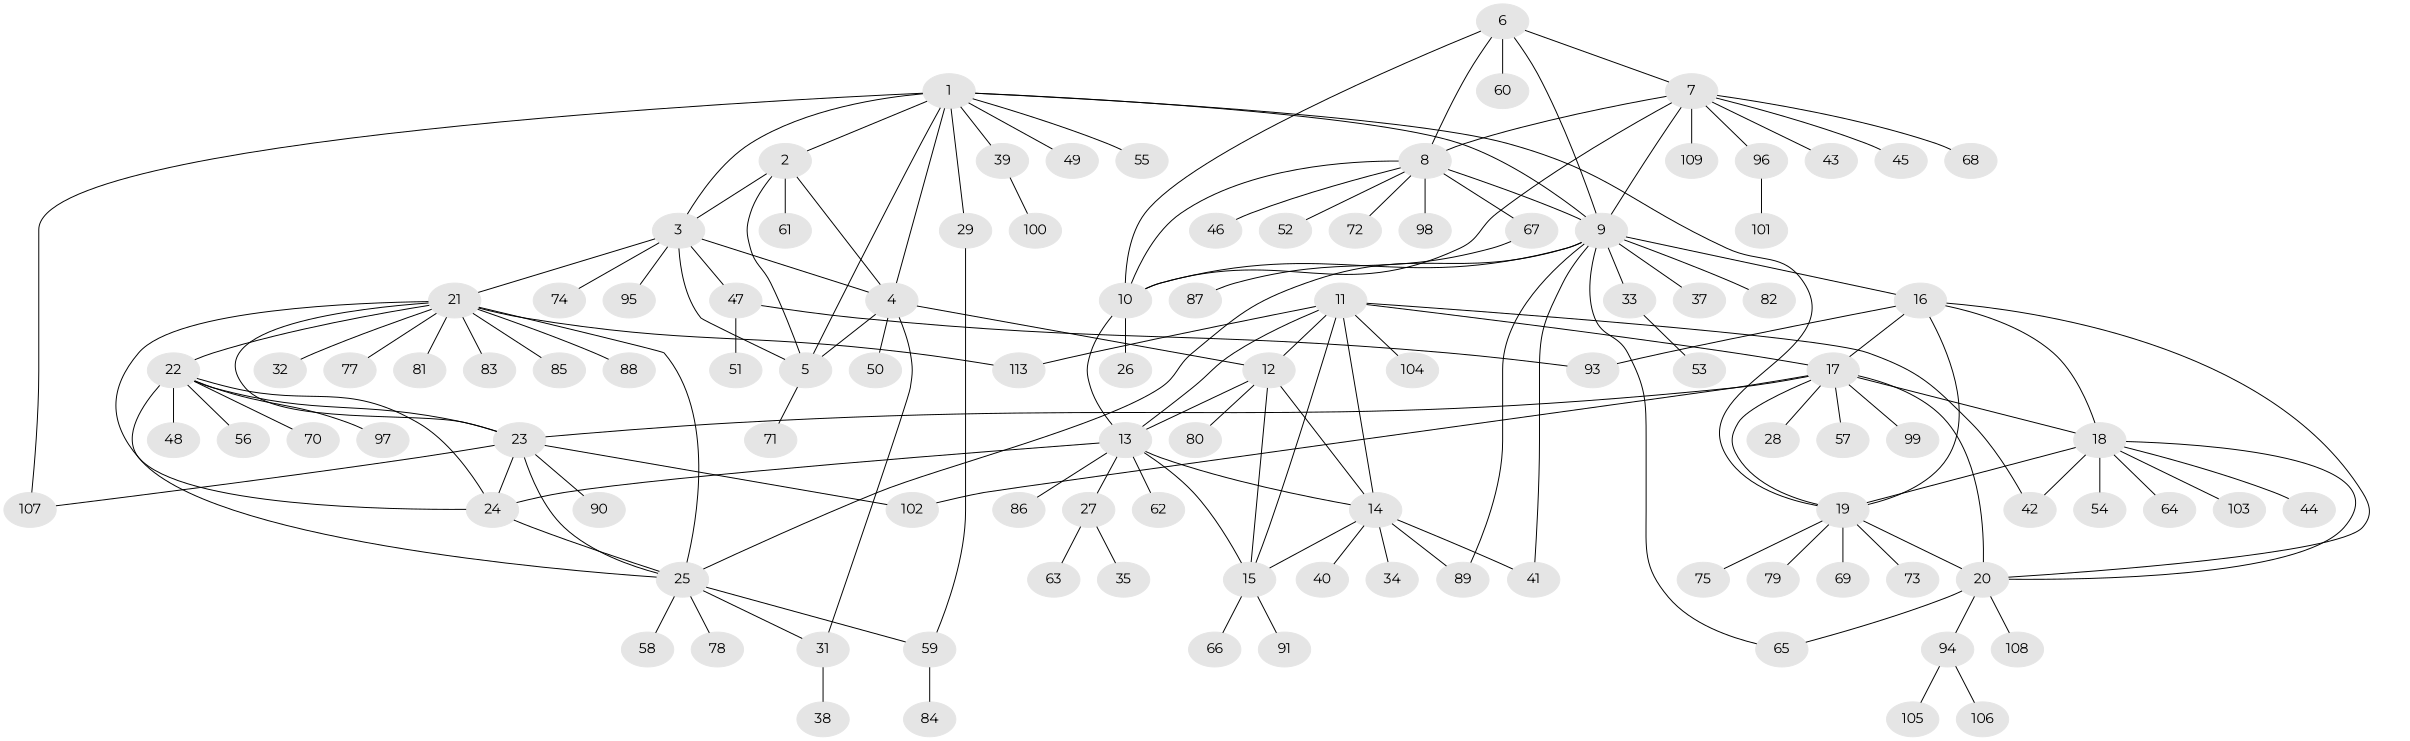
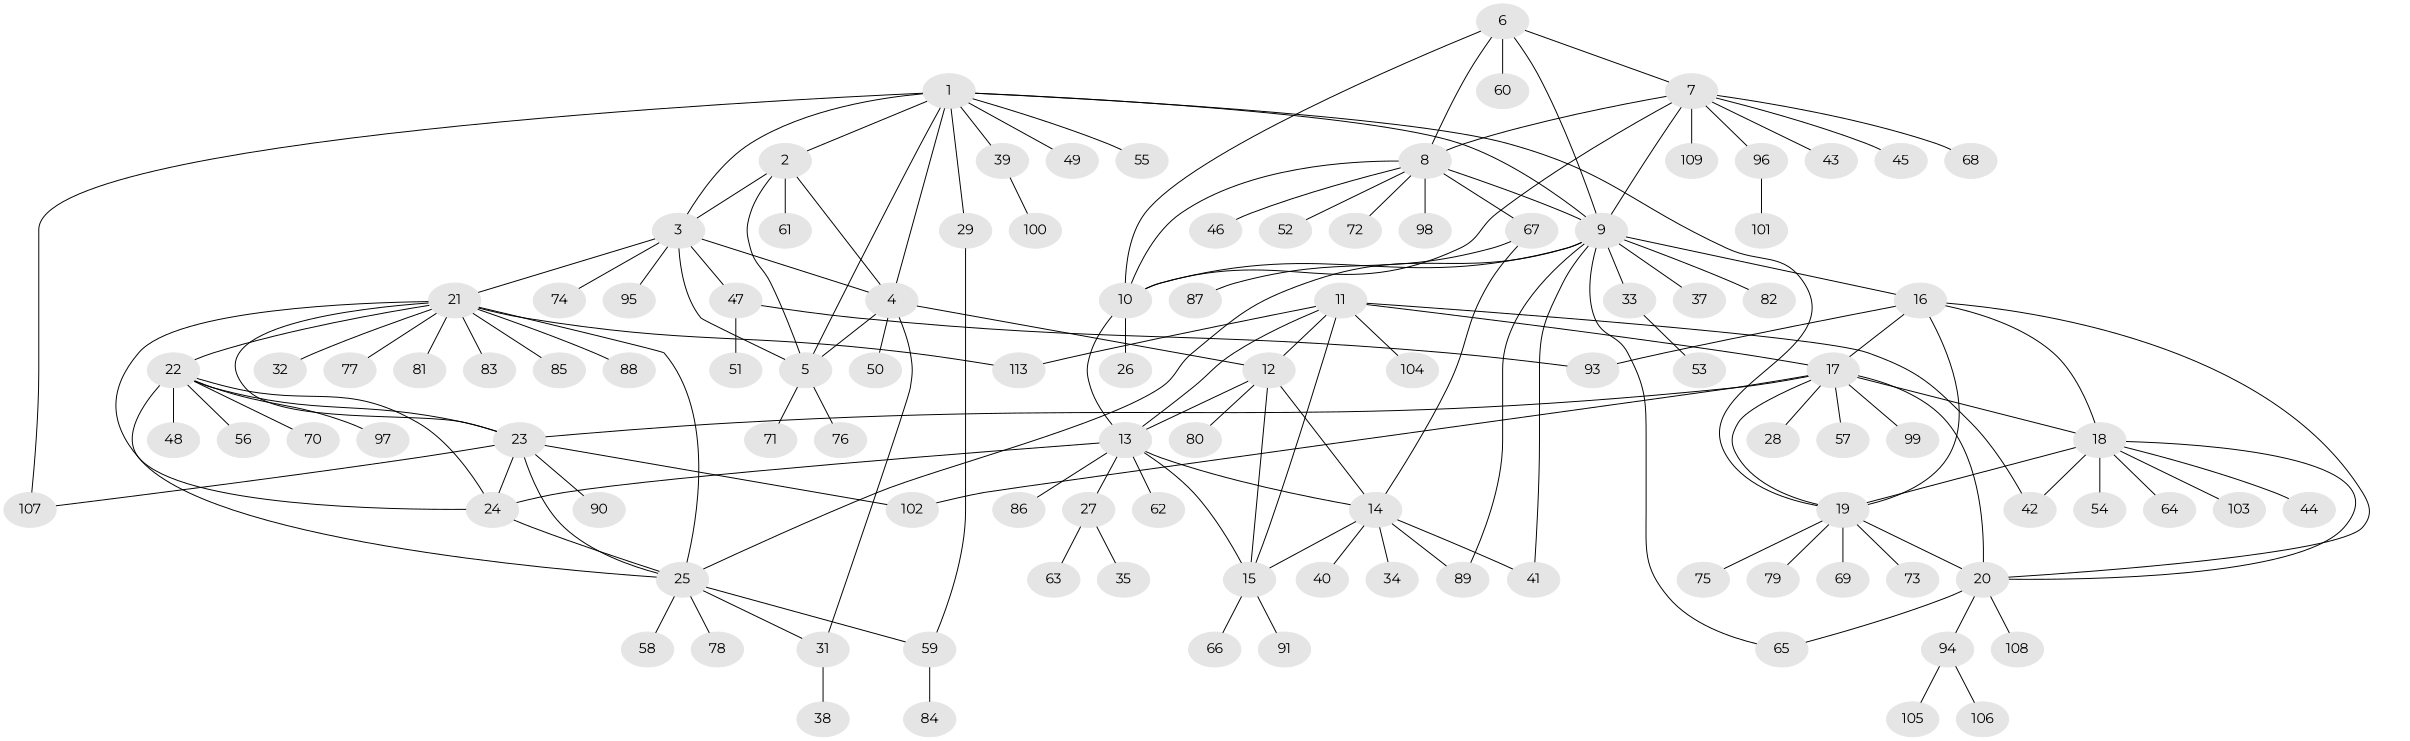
(1358, 405) -> (1455, 371)
none -> (841, 440)
